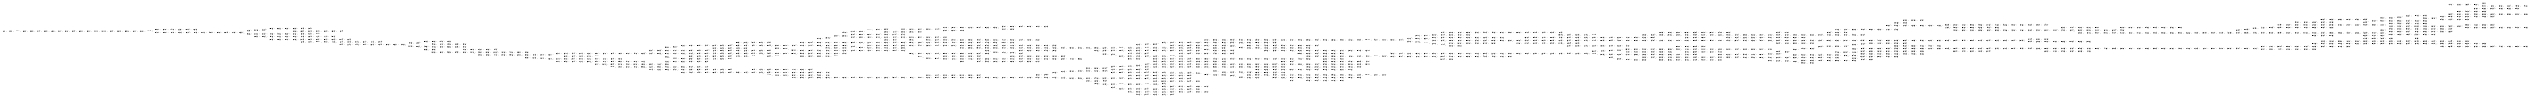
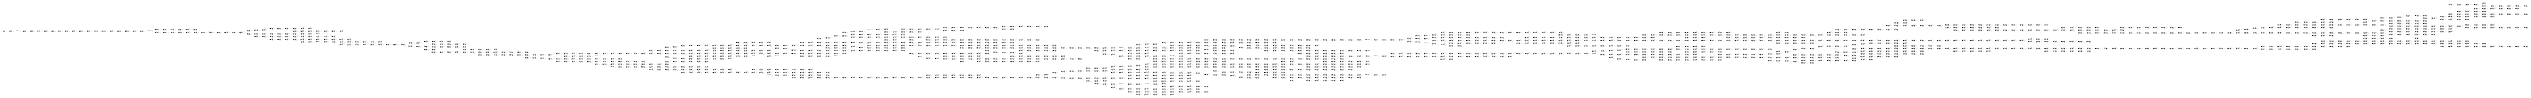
none -> (1317, 59)
